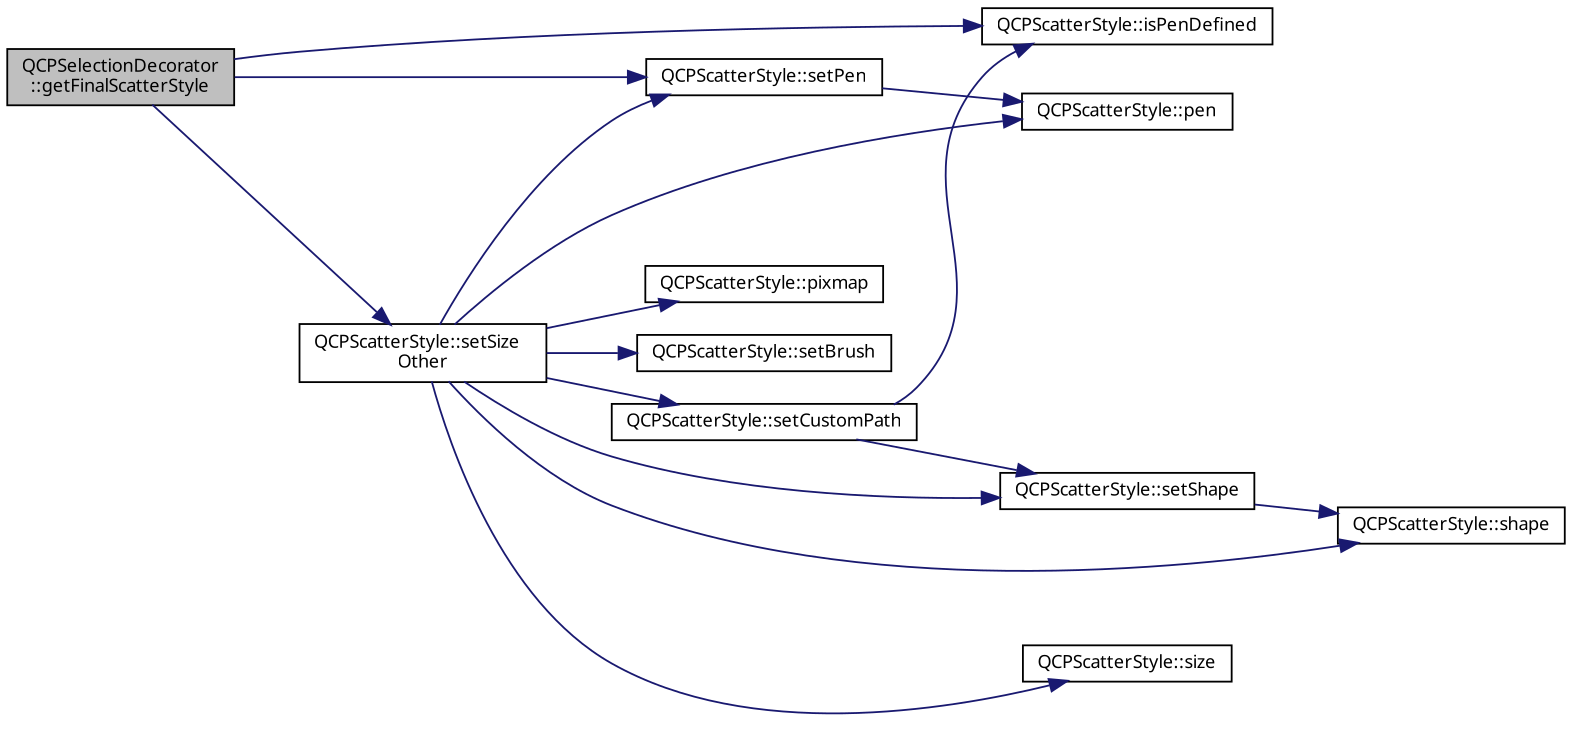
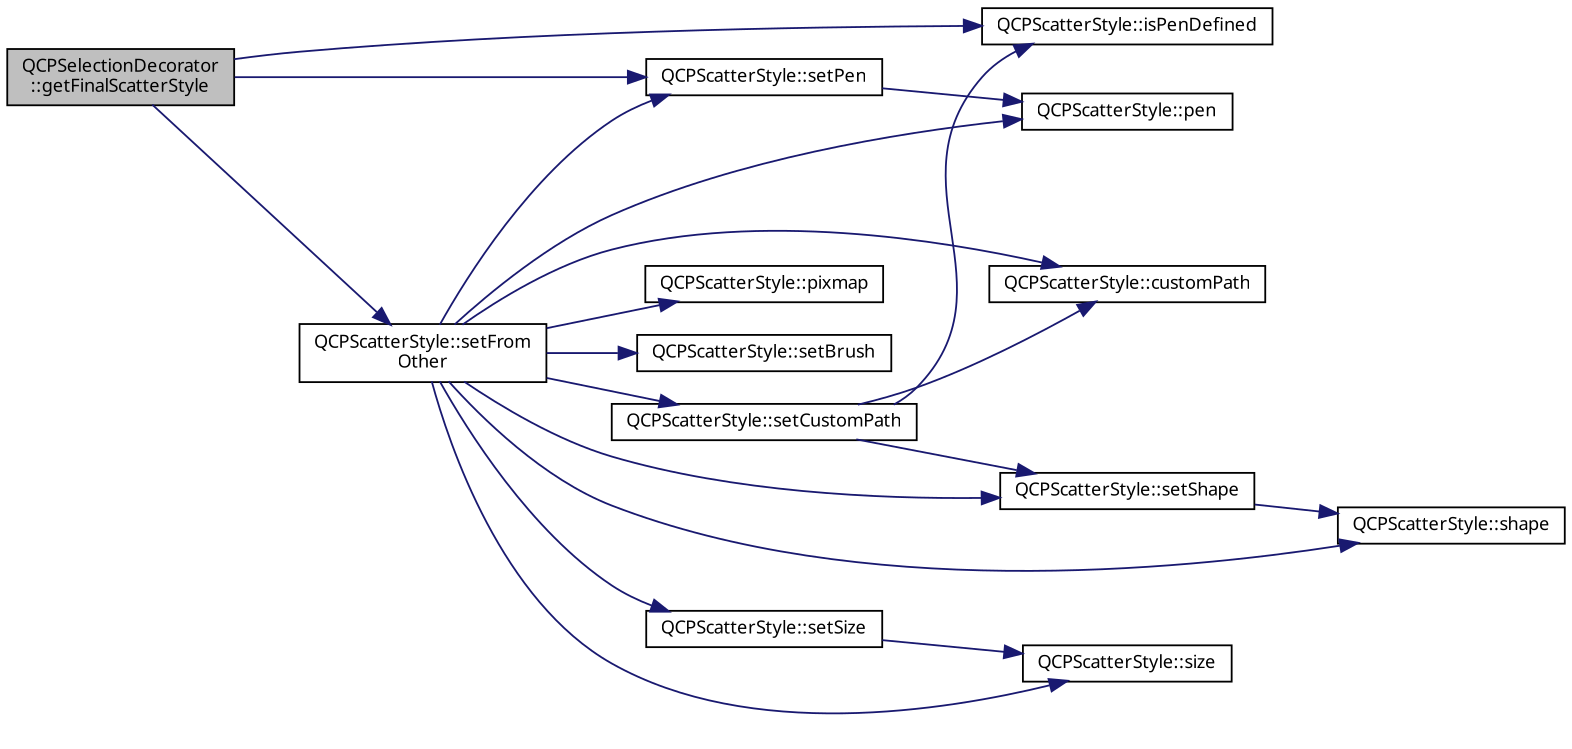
none -> (1127, 284)
(423, 353) -> (423, 353)
none -> (764, 629)
